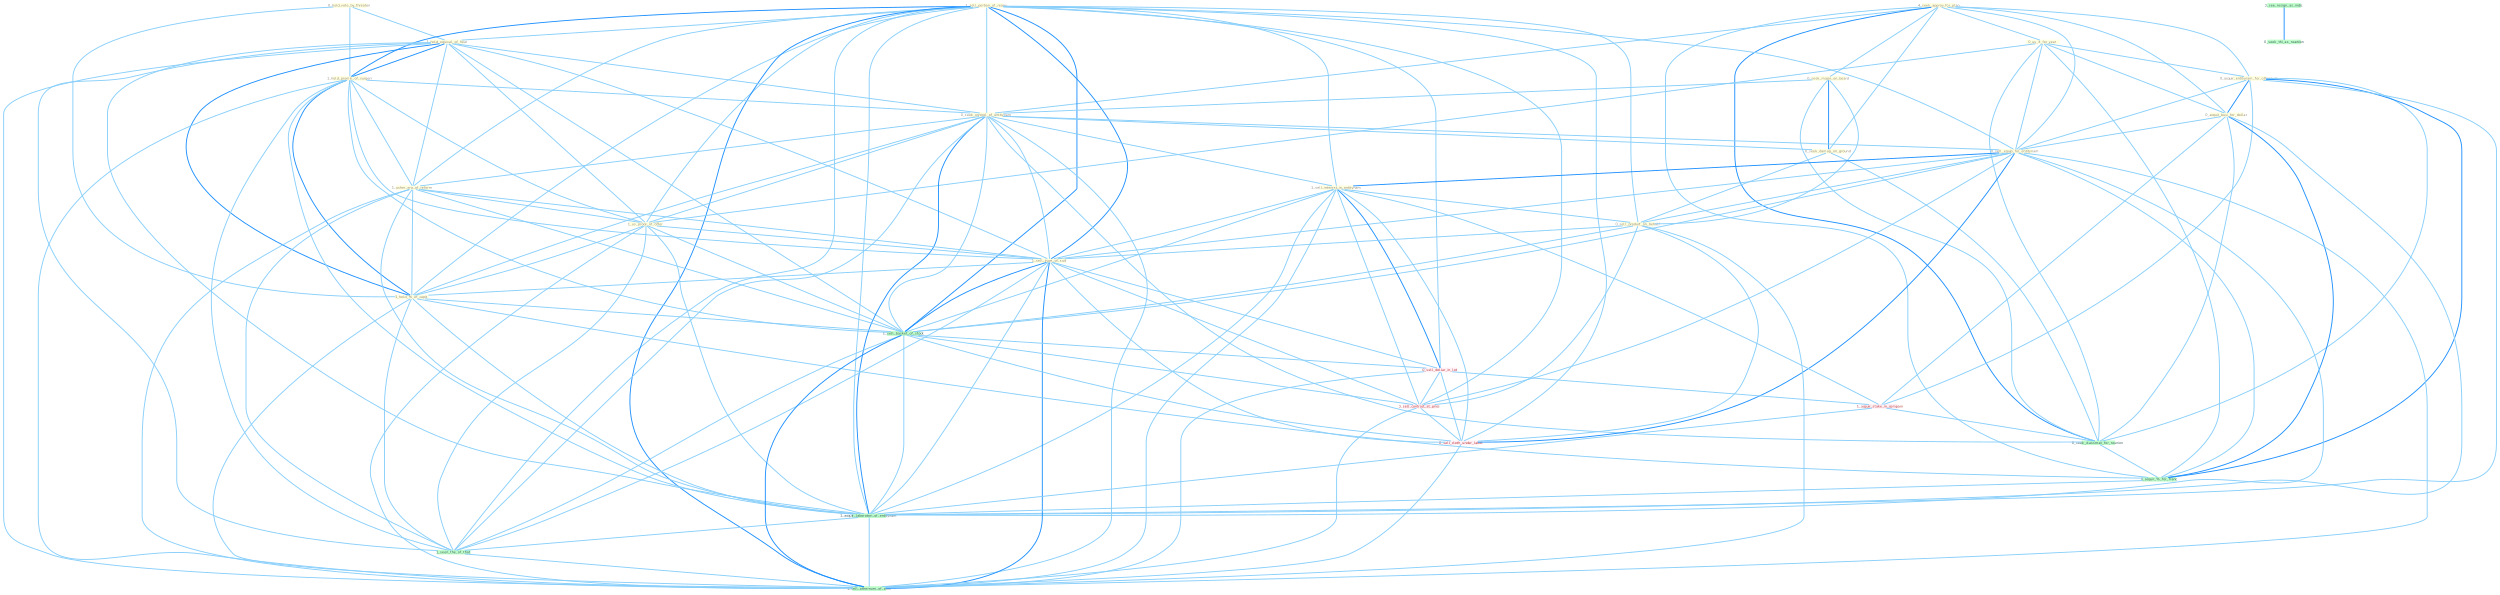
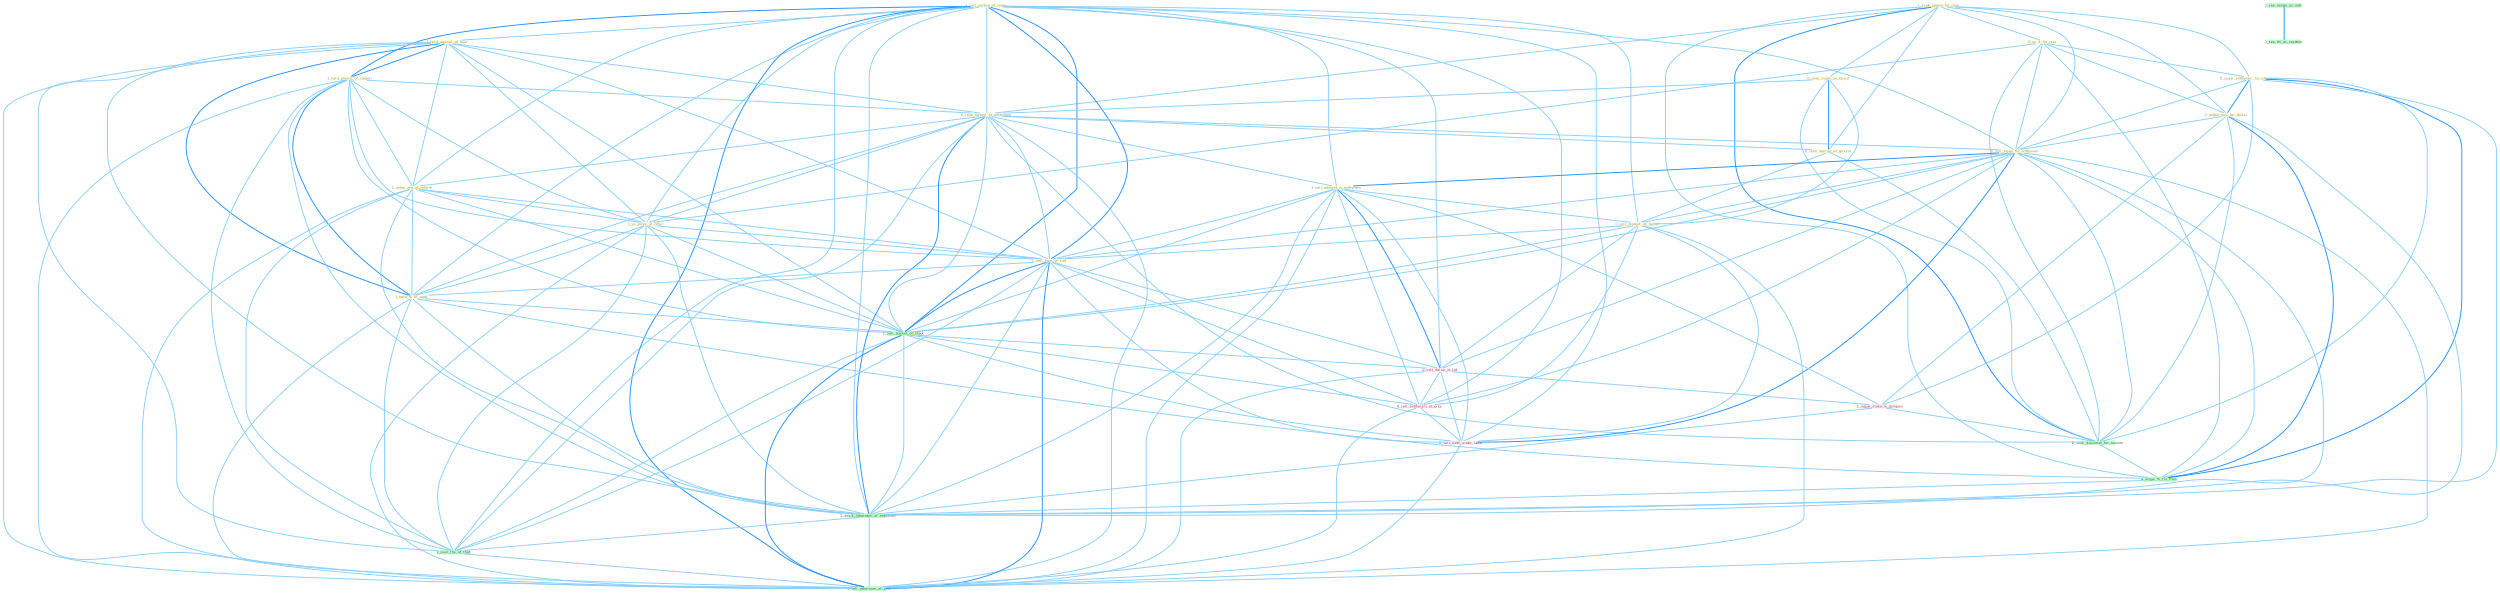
(350, 5) -> none
(1939, 5) -> (1939, 5)
(2284, 42) -> (2284, 42)
none -> (1742, 255)
none -> (2111, 278)
none -> (1539, 297)
(1420, 406) -> (1420, 406)
(2159, 479) -> (2159, 479)
